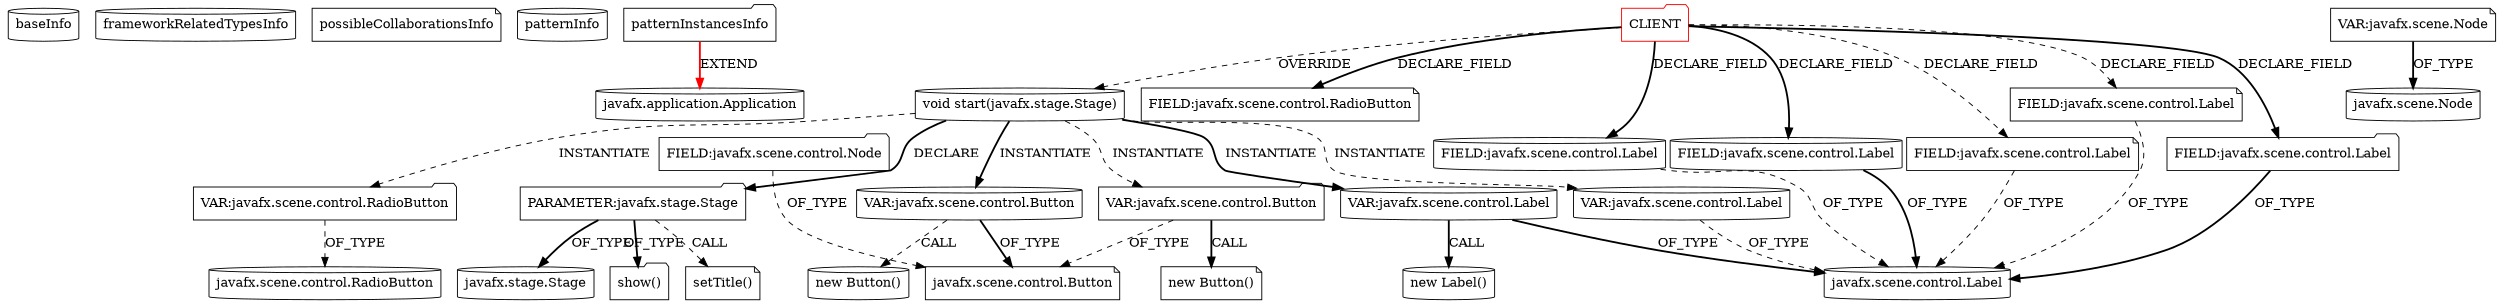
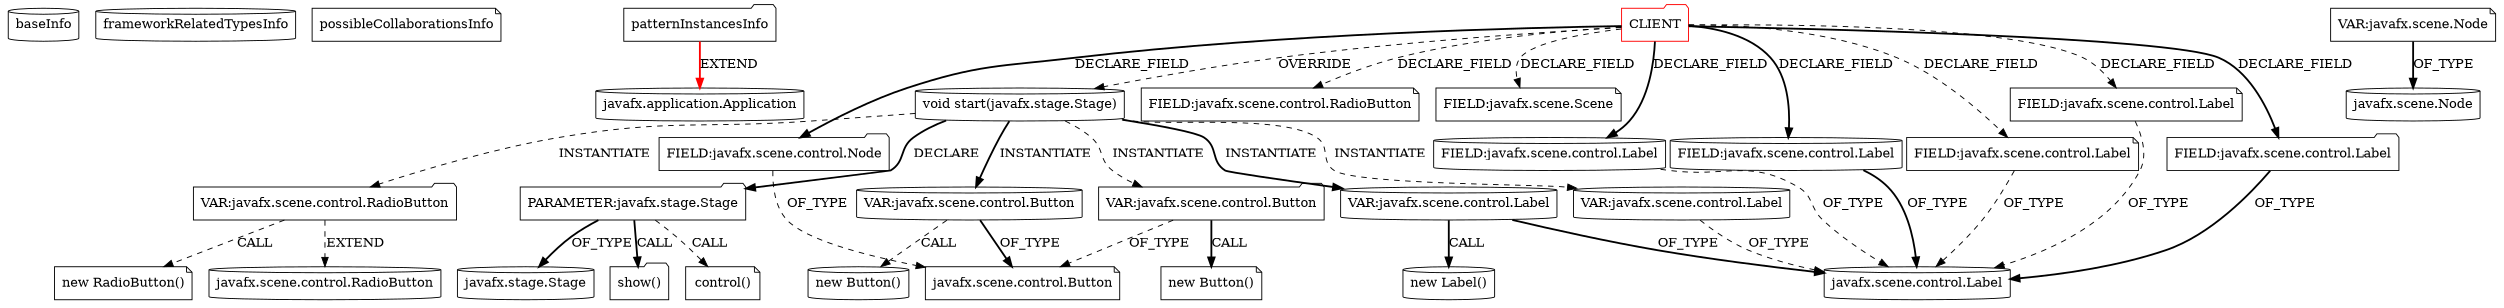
(562, 25) -> none
none -> (1208, 45)
(1461, 45) -> (1461, 45)
none -> (1529, 104)
(356, 243) -> (356, 243)
(654, 243) -> (654, 243)
none -> (123, 283)
(723, 283) -> (723, 283)
